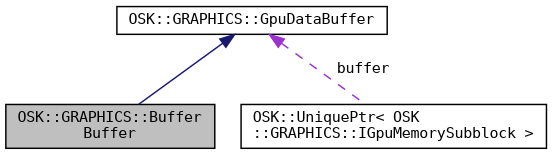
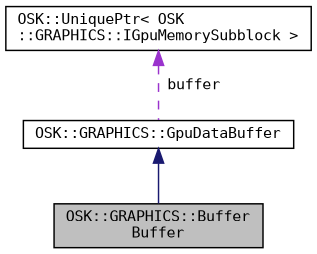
(323, 74) -> (159, 93)
